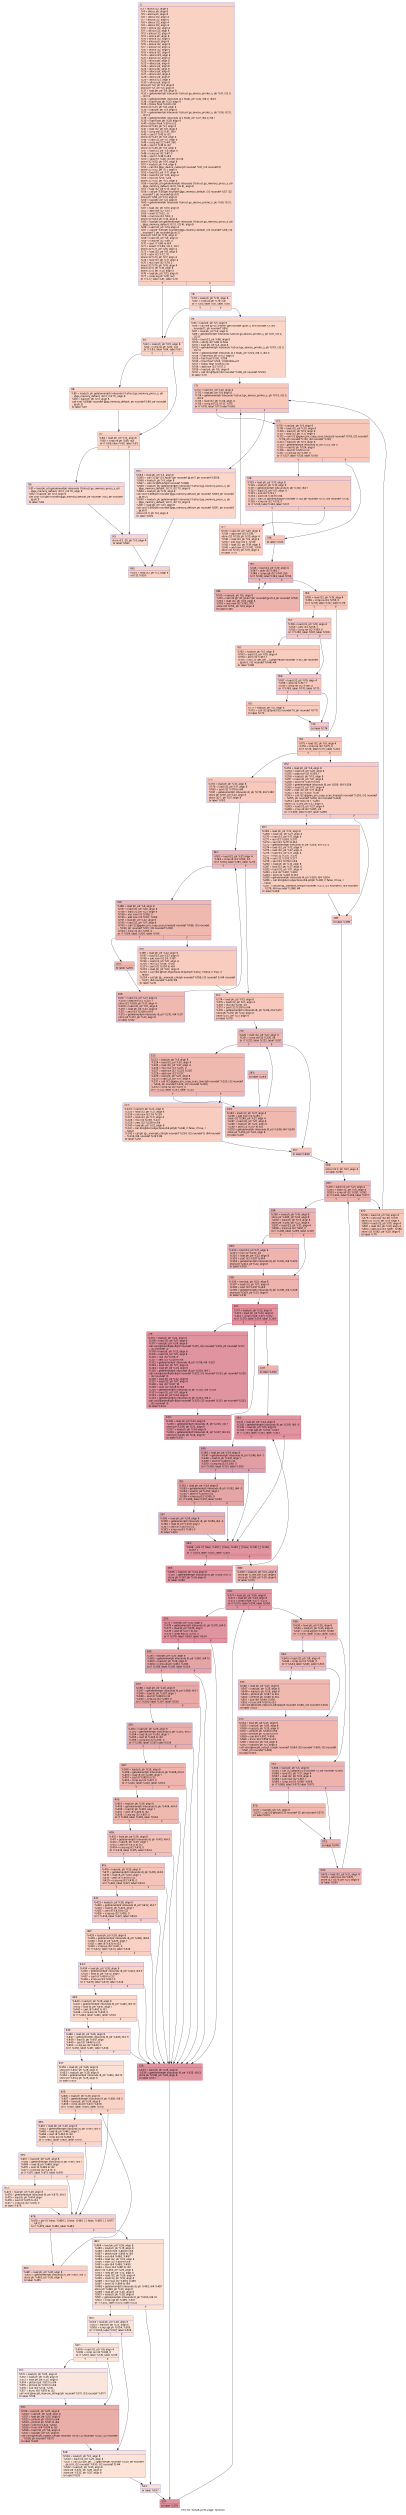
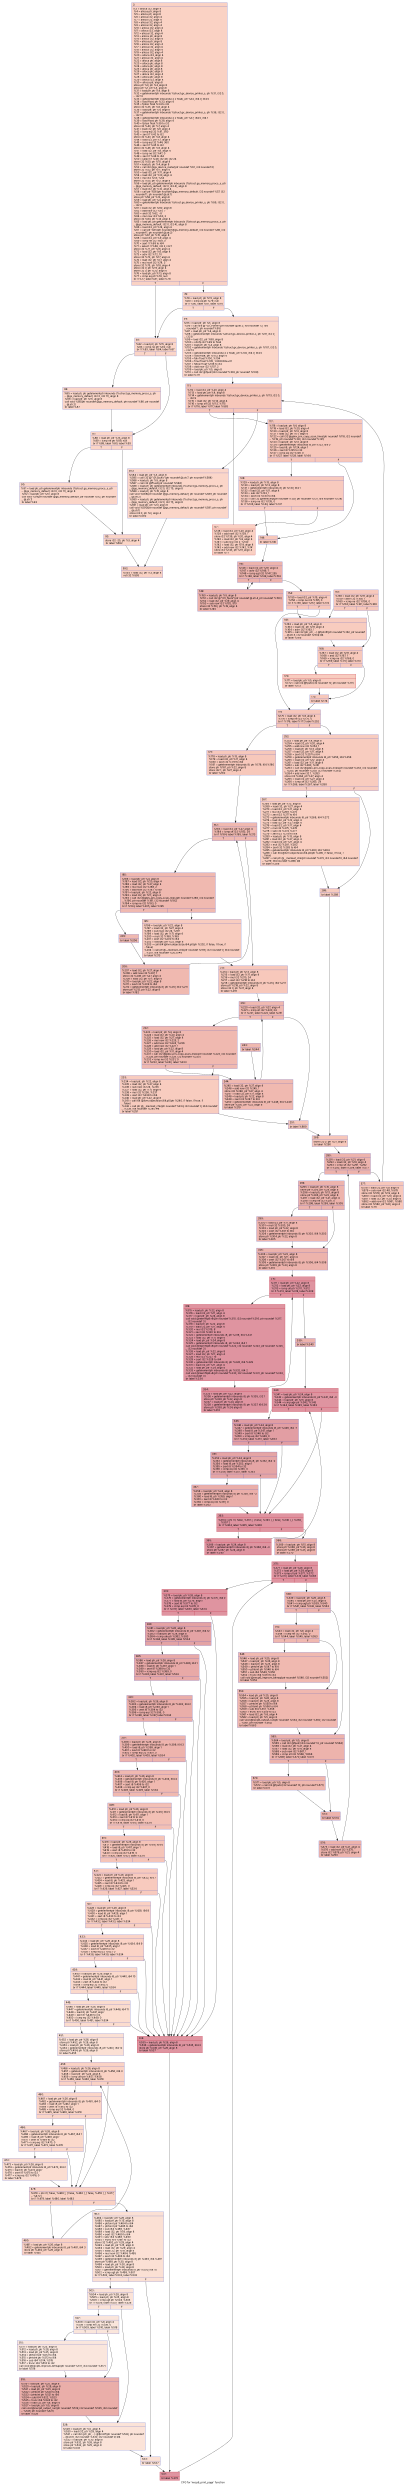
(314, 613) -> (298, 613)
